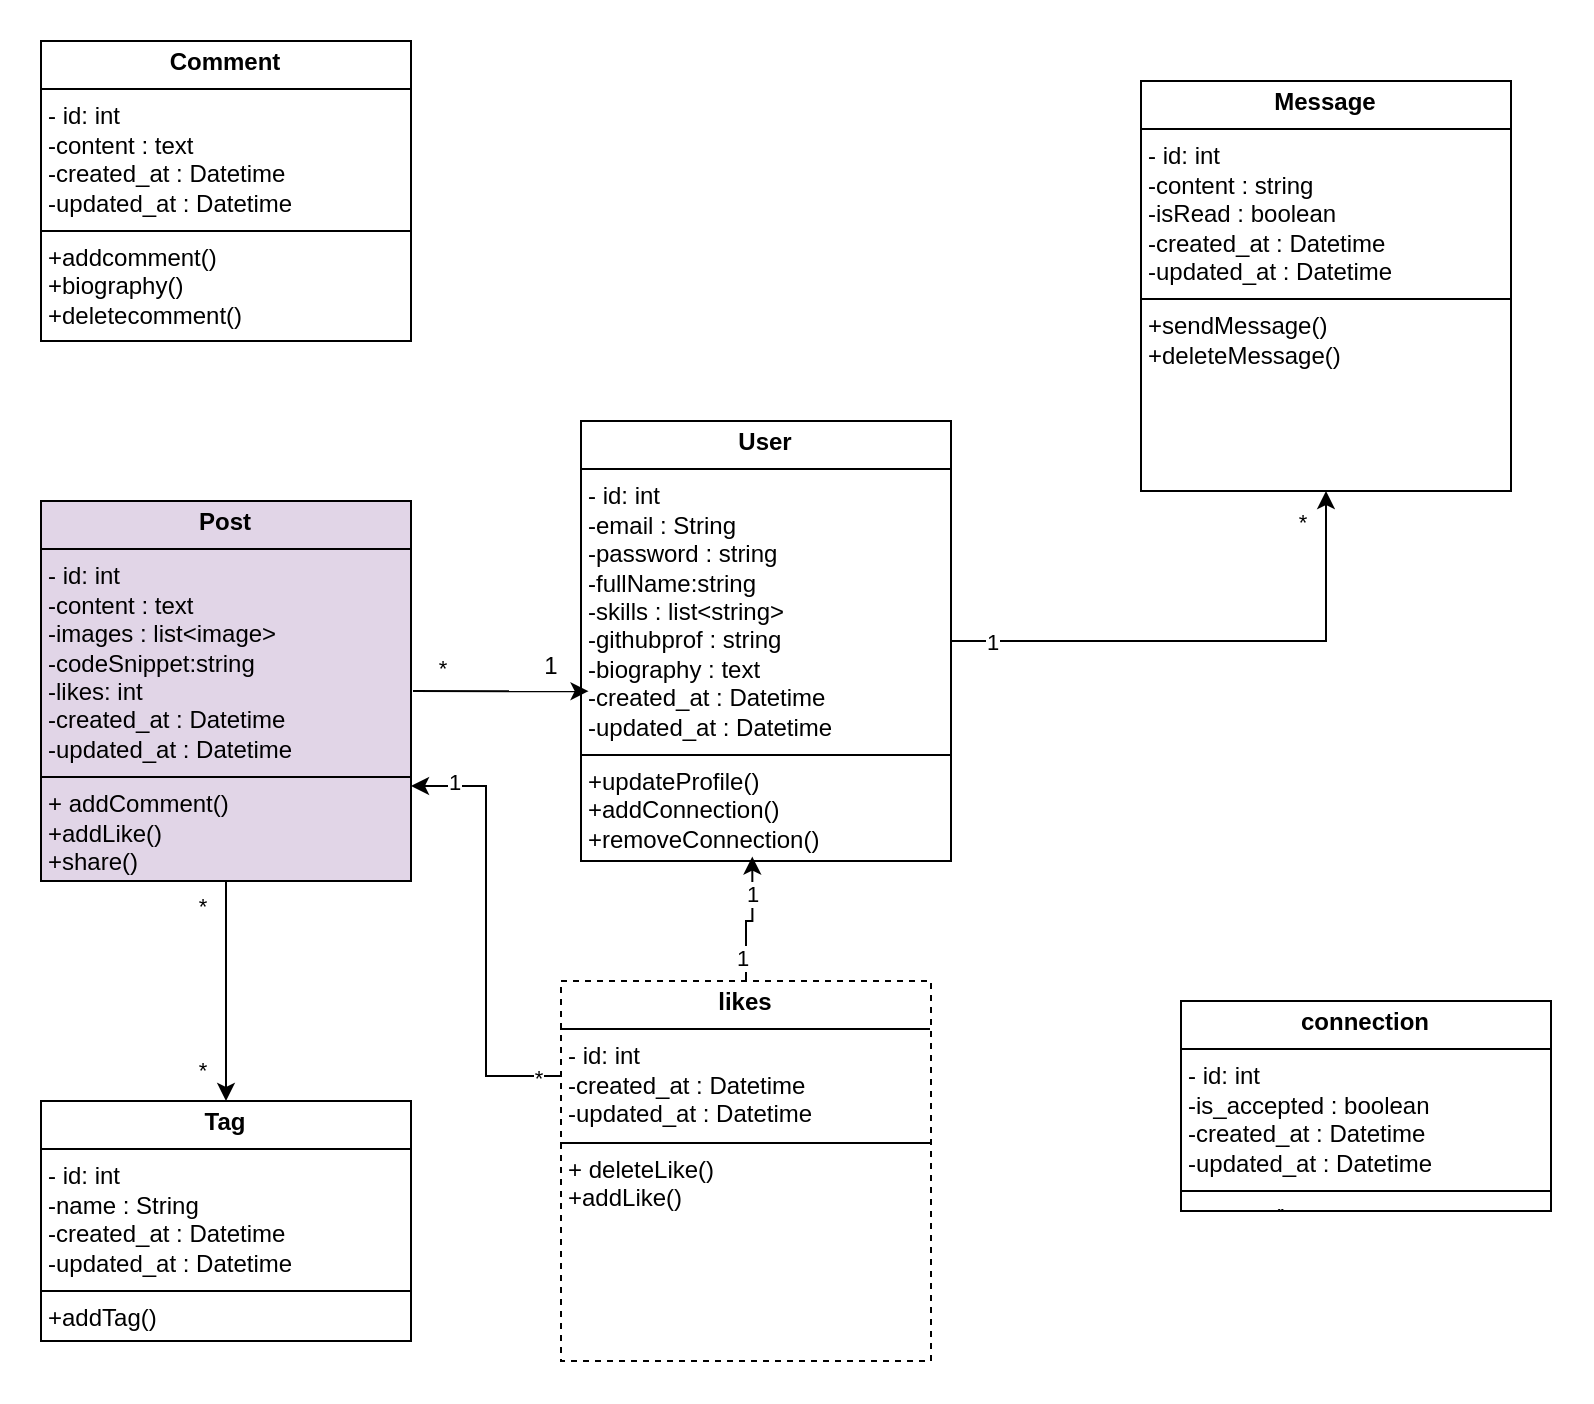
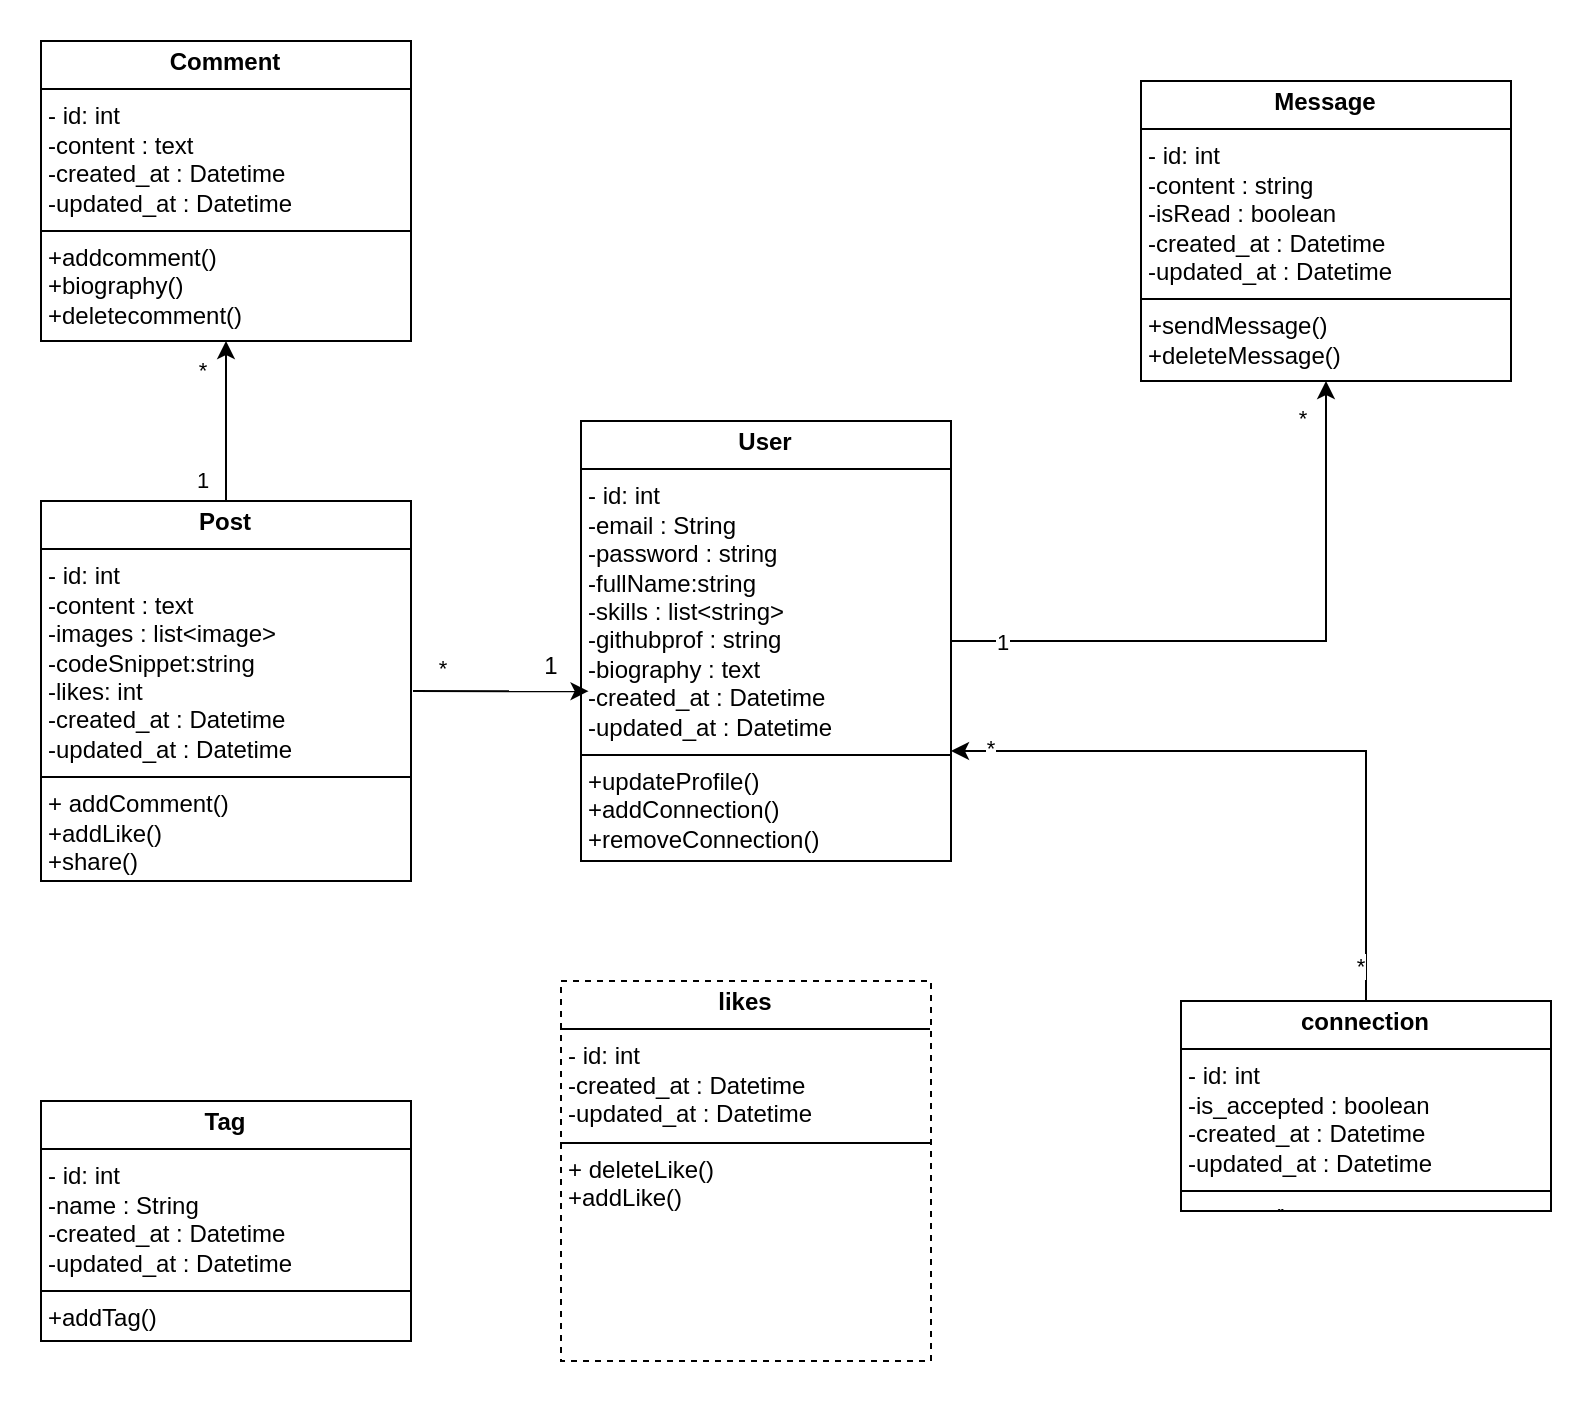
(1326, 286) -> (1326, 231)
none -> (226, 428)
(226, 691) -> (226, 691)
none -> (1290, 751)
(752, 912) -> none
(486, 938) -> none
(226, 984) -> none
